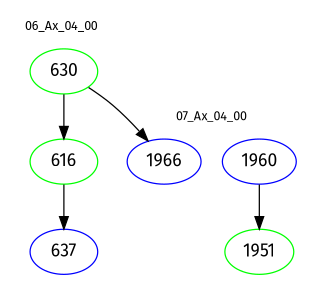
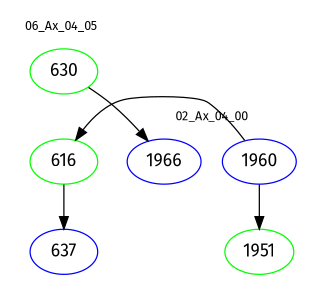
(61, 27) -> (61, 27)
(64, 110) -> (167, 97)
(212, 117) -> (212, 117)
